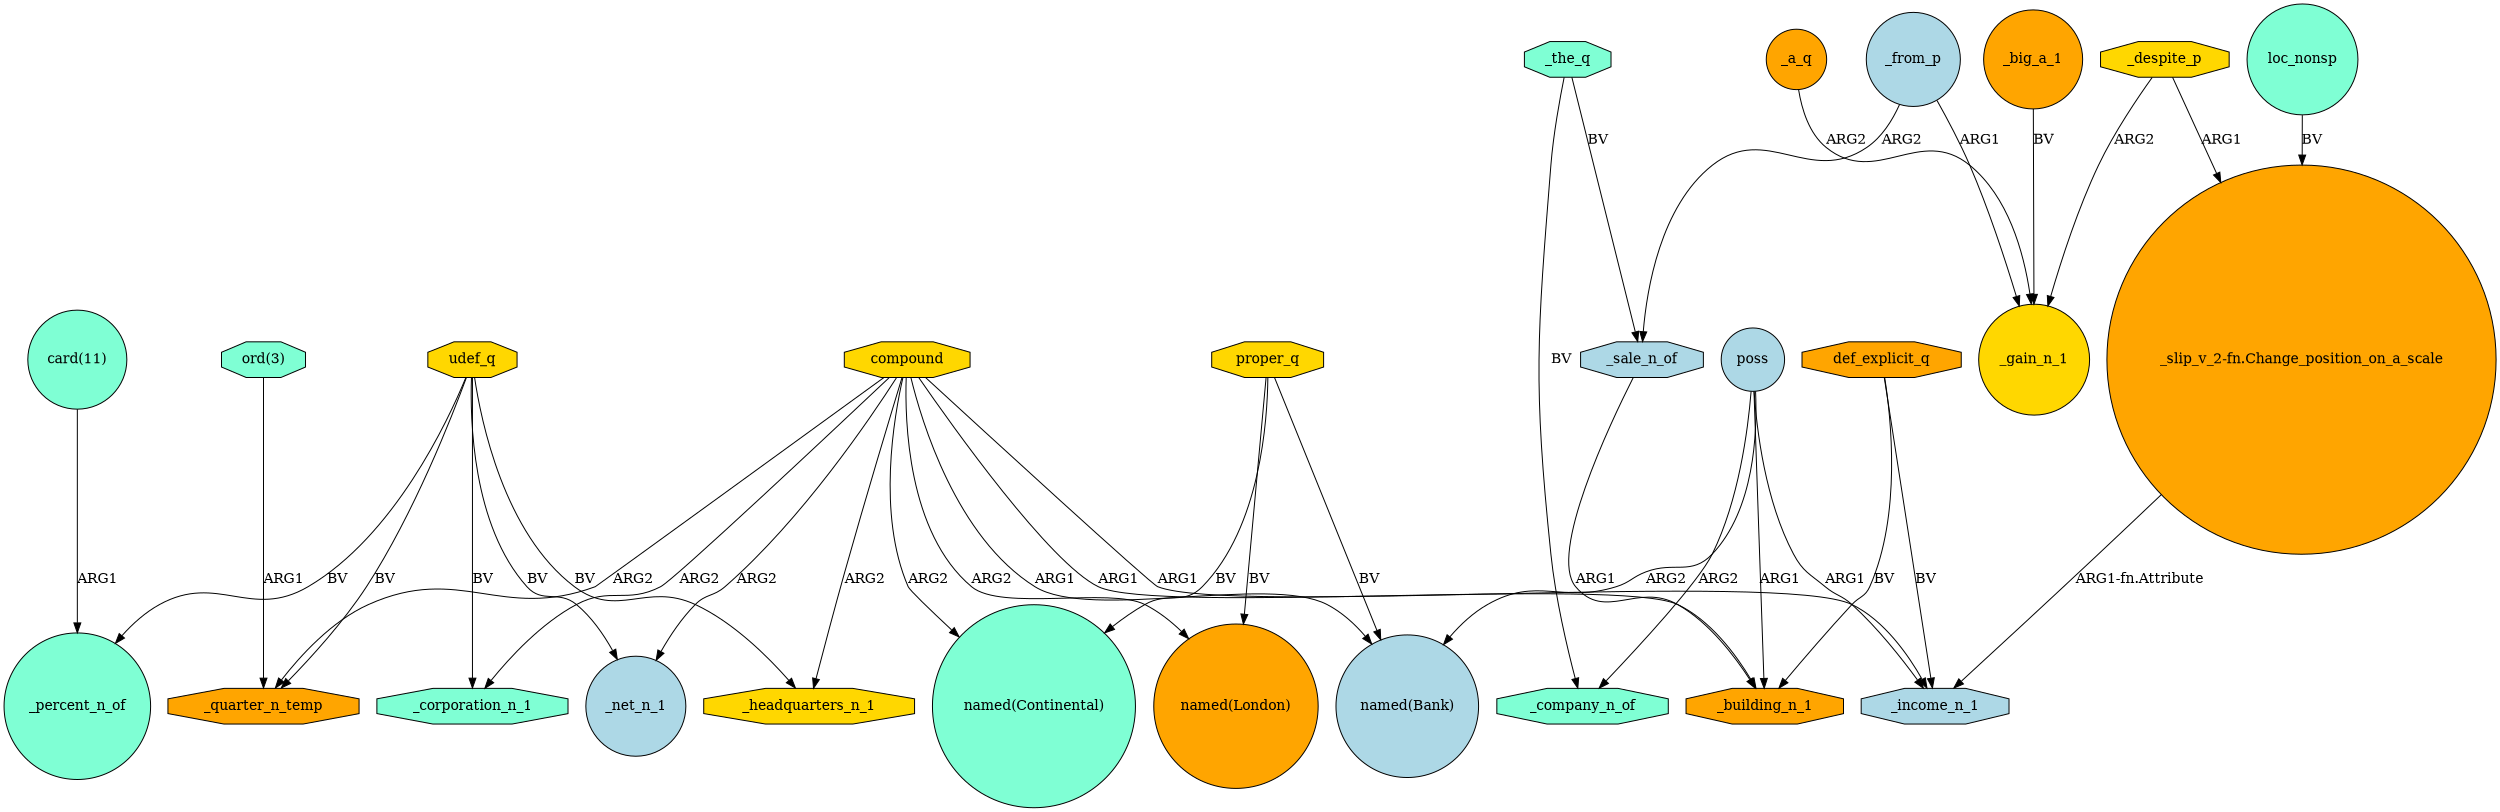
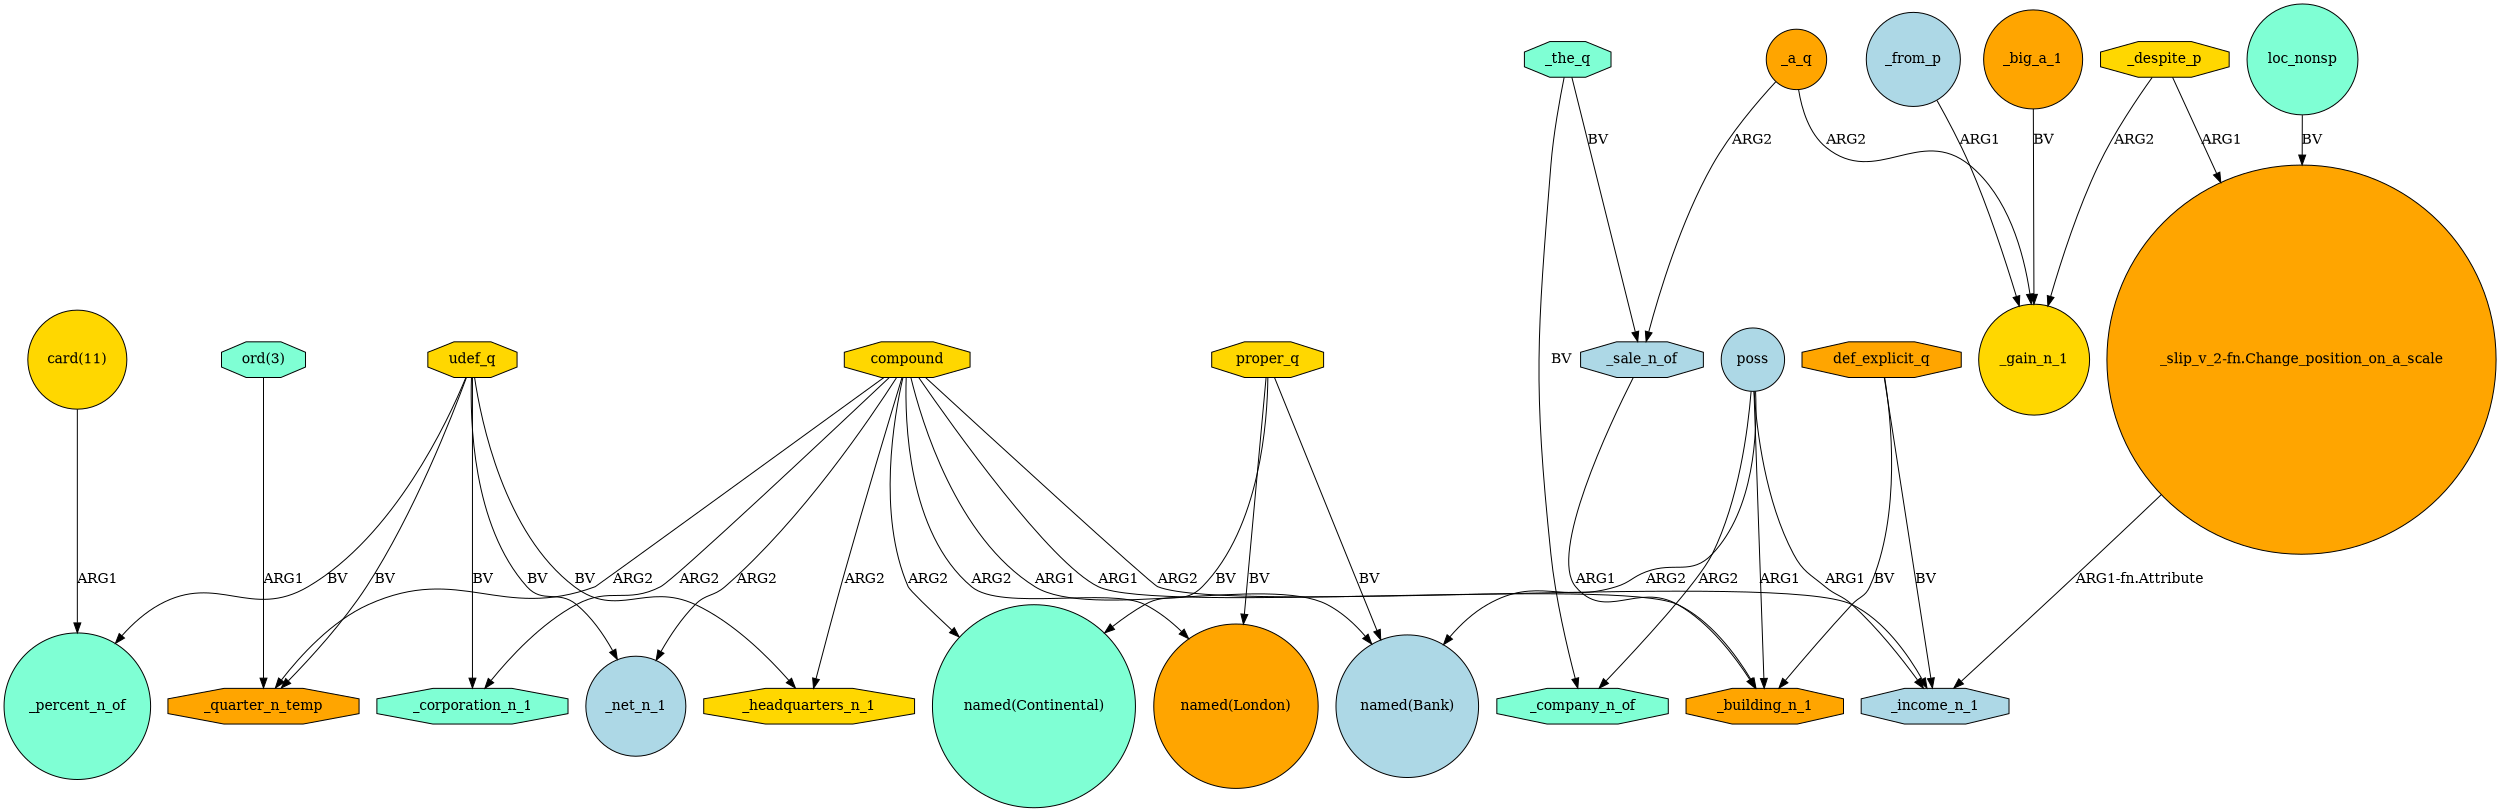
(1726, 157) -> (1696, 198)
(77, 360) -> (77, 360)
(1178, 579) -> (1178, 579)
